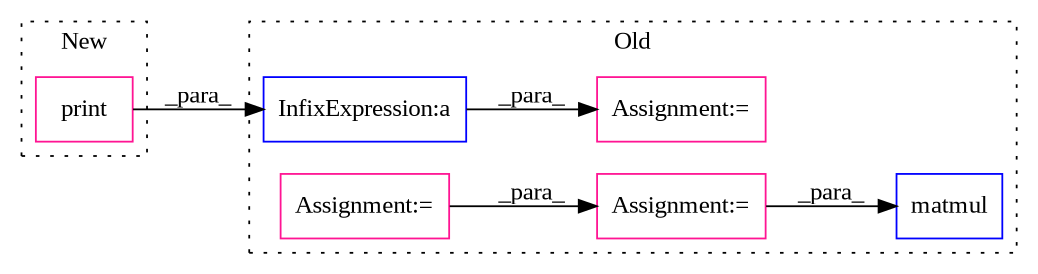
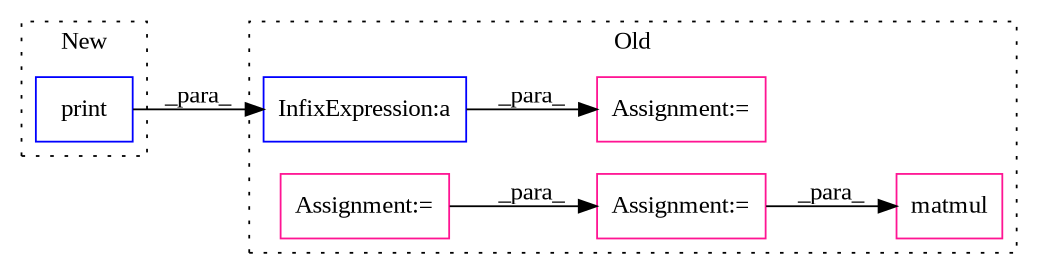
(84, 109) -> (84, 109)
(949, 206) -> (949, 206)
